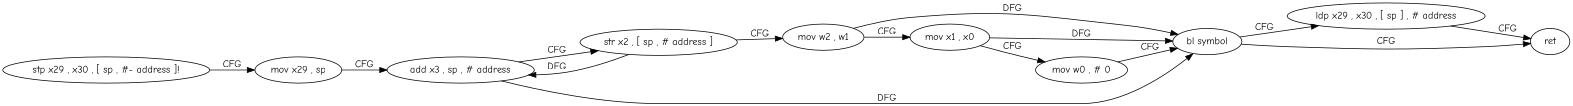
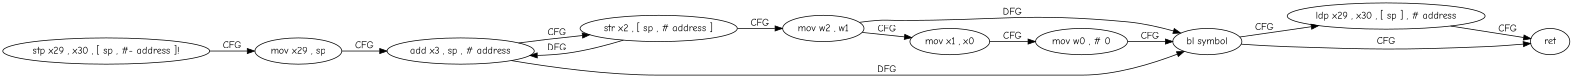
(1077, 39) -> none
